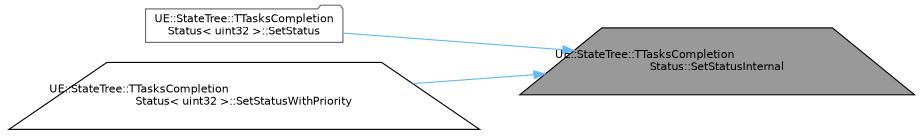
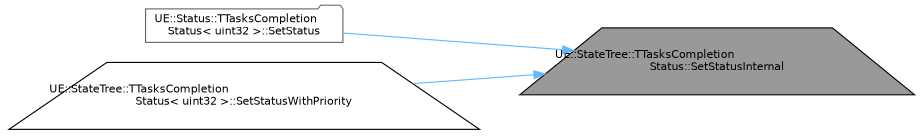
(244, 26) -> (244, 26)
